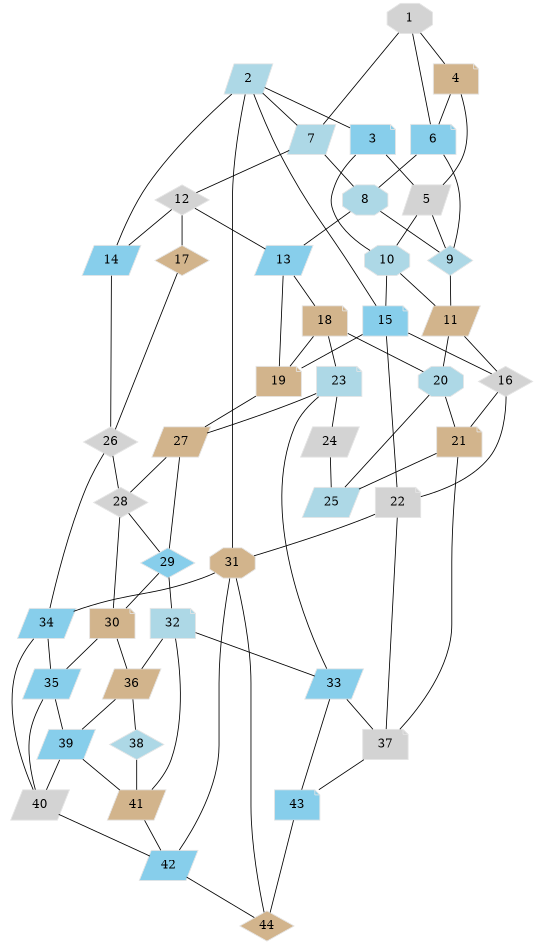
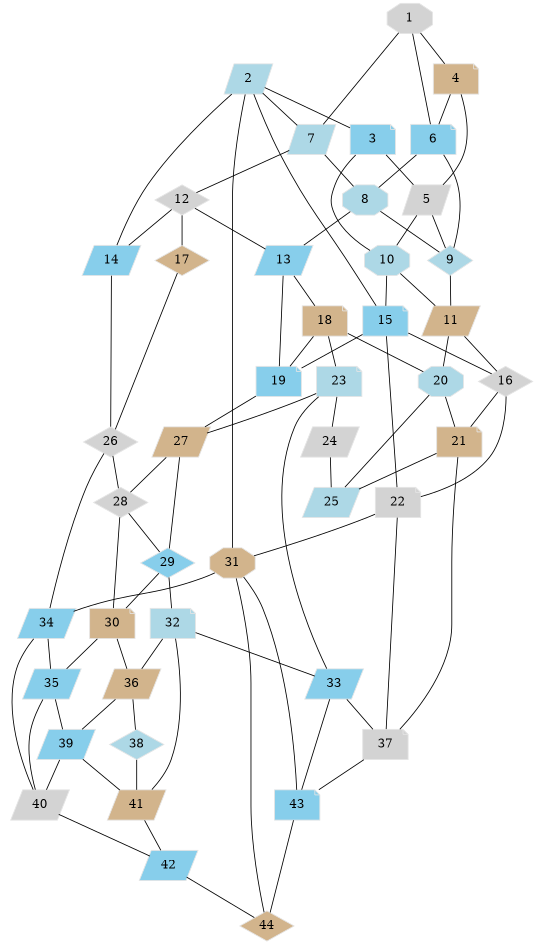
(279, 381) -> (279, 381)
(219, 718) -> (283, 680)
